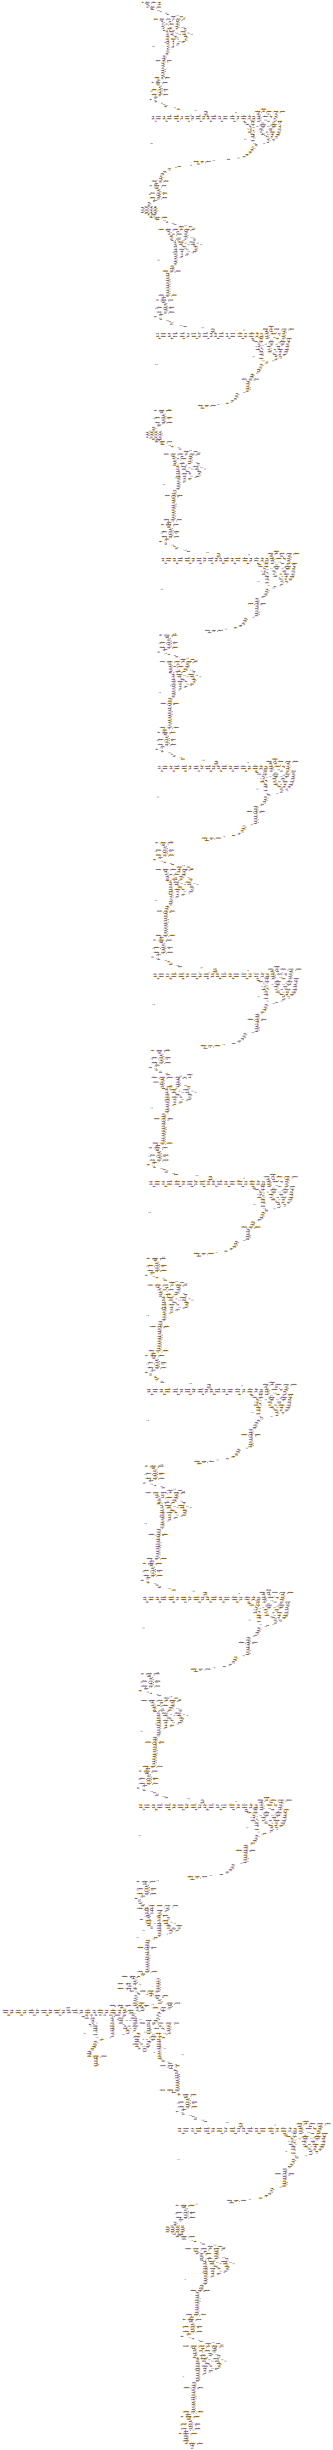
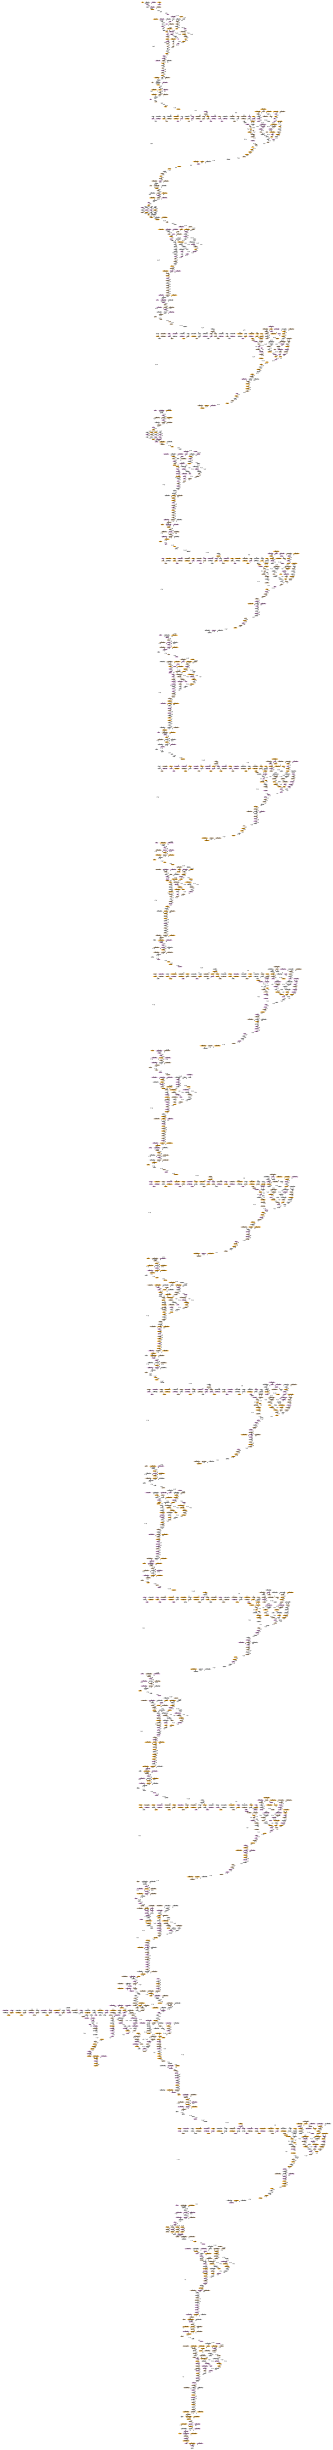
(247, 1597) -> (247, 1597)
